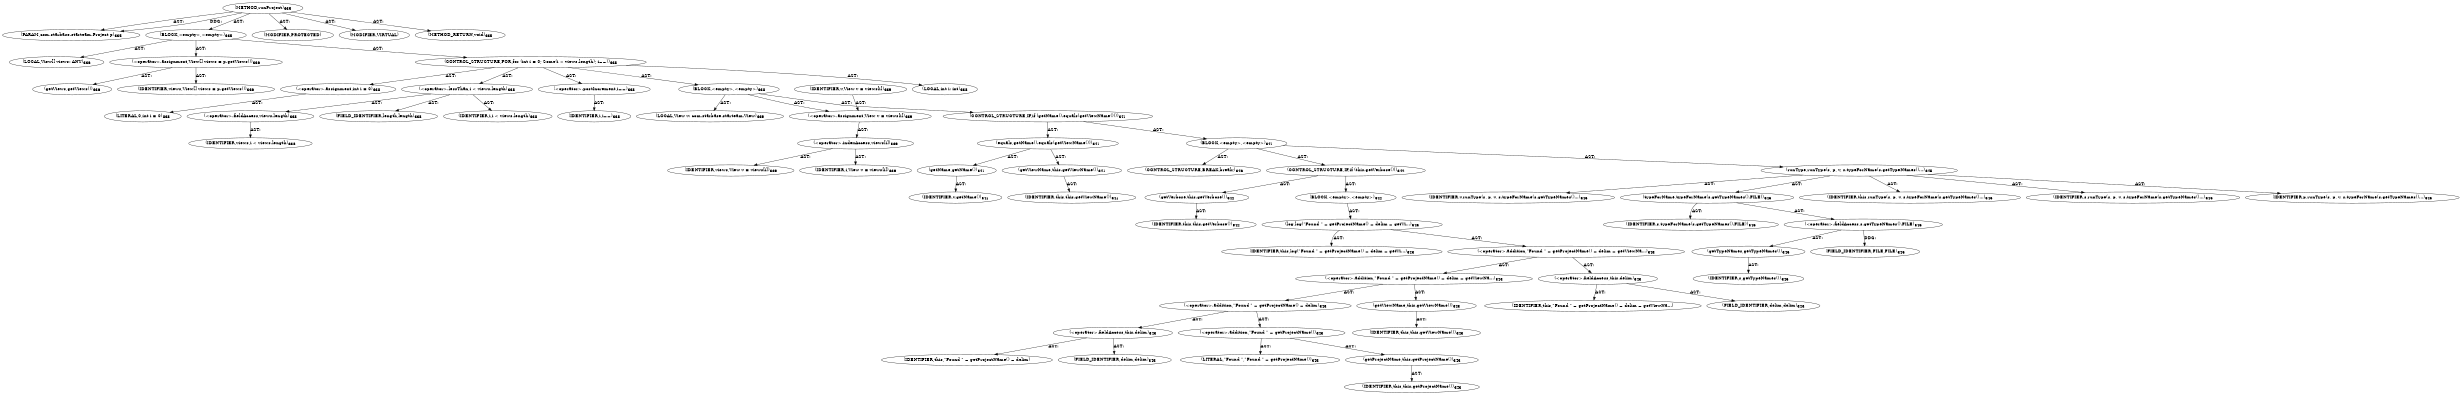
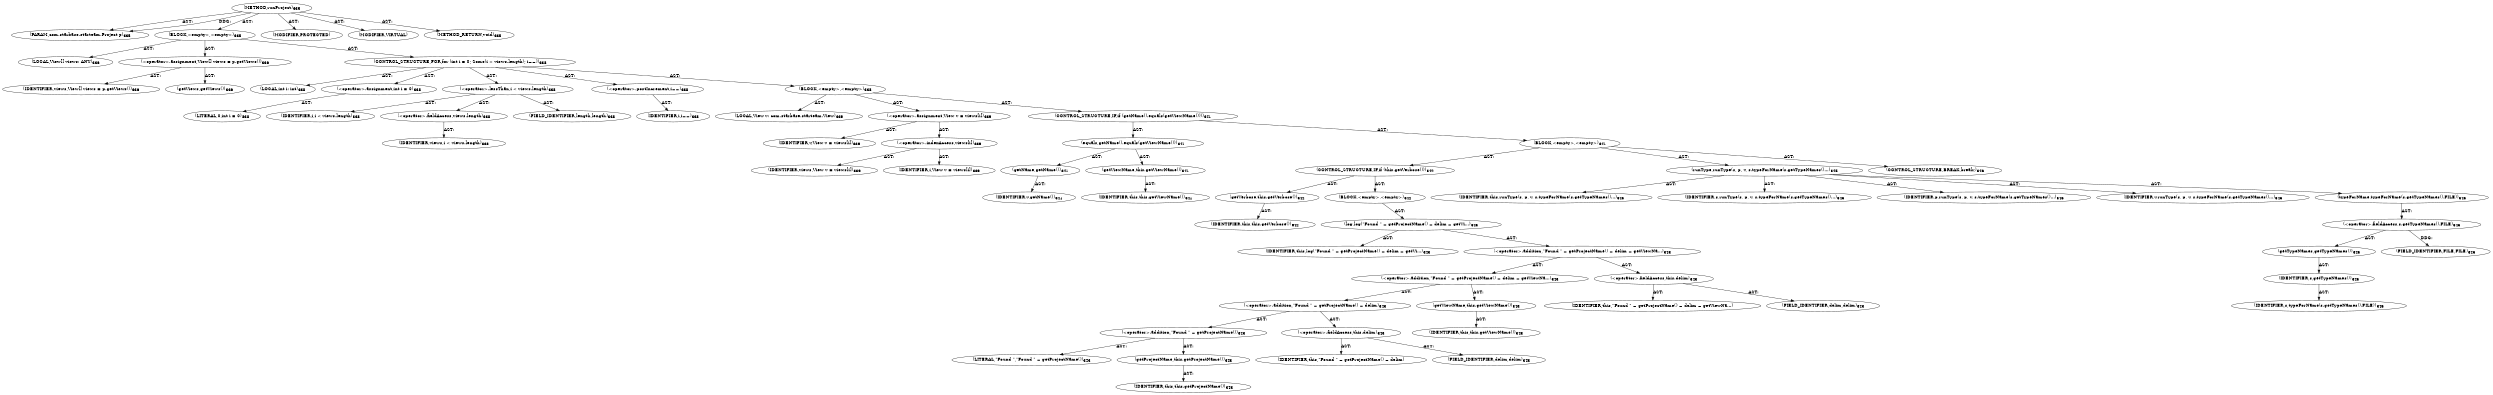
(855, 101) -> (880, 130)
(1692, 209) -> (2319, 291)
